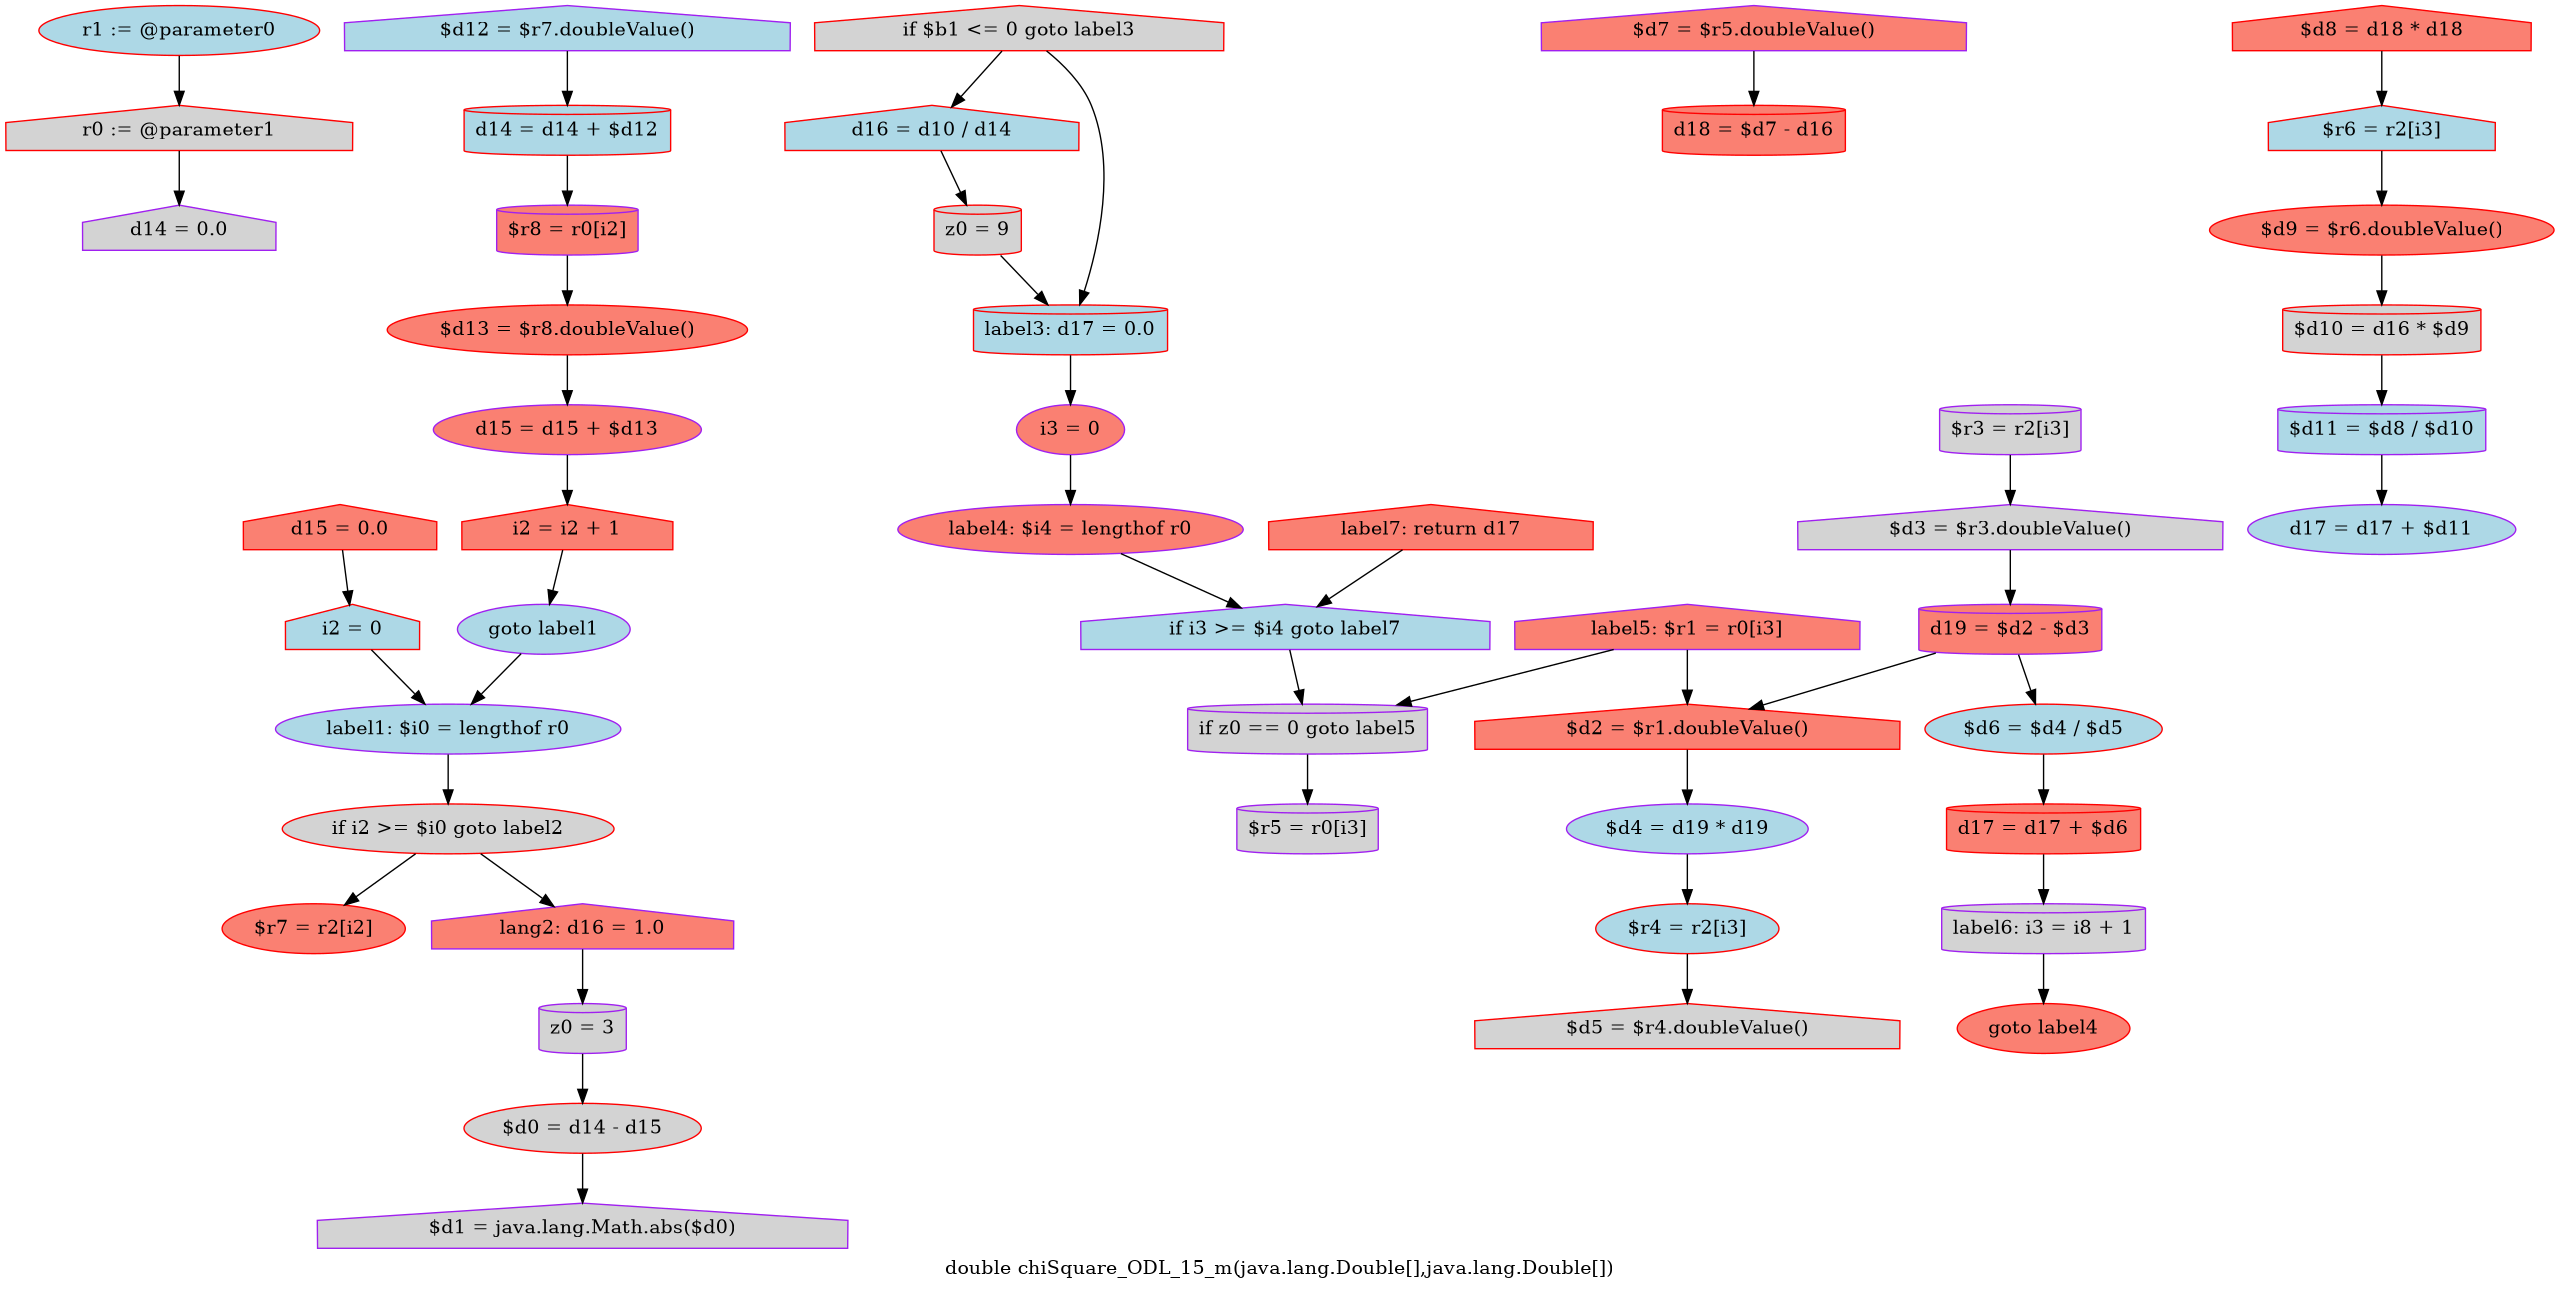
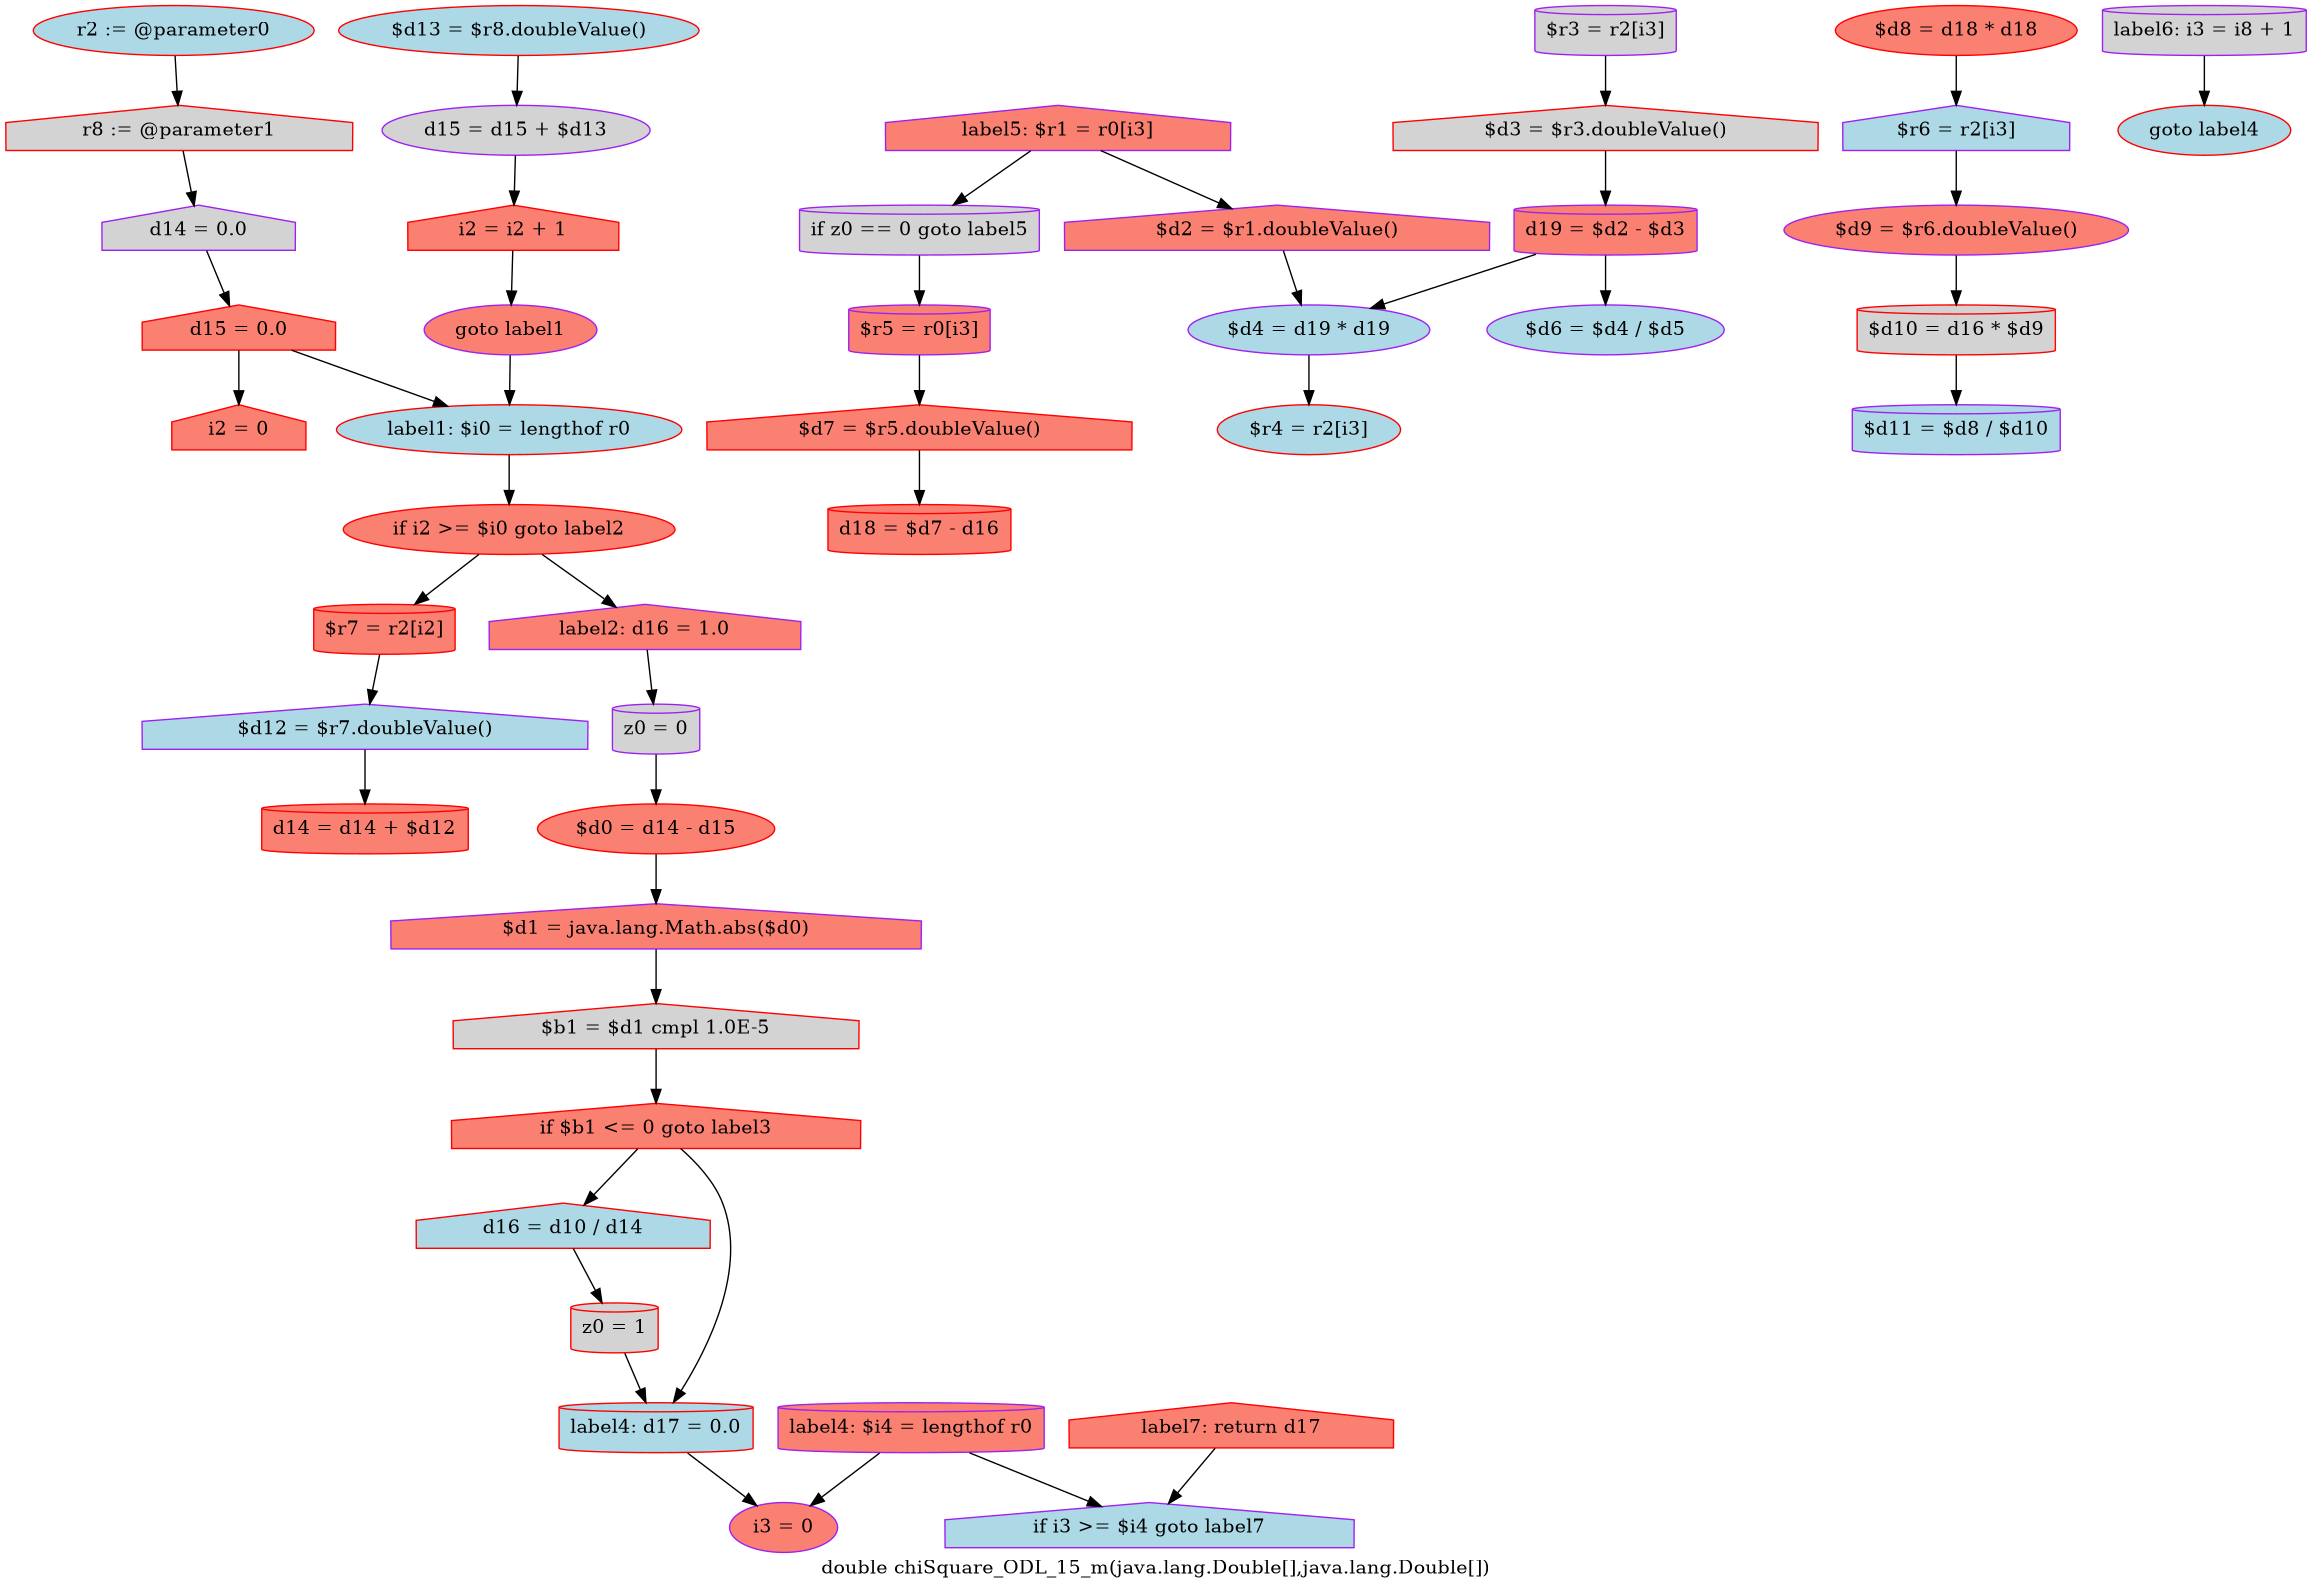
(179, 30) -> (174, 30)
(1019, 30) -> (656, 1128)
(1754, 30) -> (919, 430)
(2382, 30) -> (1956, 30)
(179, 130) -> (179, 130)
(567, 130) -> (365, 829)
(2382, 130) -> (1956, 130)
(567, 230) -> none
(978, 230) -> (615, 1328)
(2382, 230) -> (1956, 230)
none -> (215, 272)
(567, 330) -> (519, 30)
(1071, 330) -> (656, 1428)
none -> (919, 373)
(567, 430) -> (516, 130)
(1071, 473) -> (851, 1475)
(1071, 529) -> (911, 1428)
(2010, 529) -> (1606, 130)
(2382, 529) -> none
(353, 629) -> (239, 430)
(544, 629) -> (511, 330)
(1294, 670) -> none
none -> (376, 672)
(393, 672) -> (363, 376)
(1849, 679) -> (1460, 279)
(448, 729) -> (509, 430)
(1687, 729) -> (1277, 230)
(2044, 729) -> (1606, 330)
(448, 829) -> (509, 529)
(1308, 829) -> (919, 330)
(2044, 829) -> none
(314, 929) -> (384, 629)
(583, 929) -> (645, 629)
(583, 1028) -> (656, 729)
none -> (656, 1028)
(1687, 1028) -> none
(2044, 1028) -> (2204, 130)
(583, 1128) -> (656, 829)
(583, 1228) -> (656, 929)
